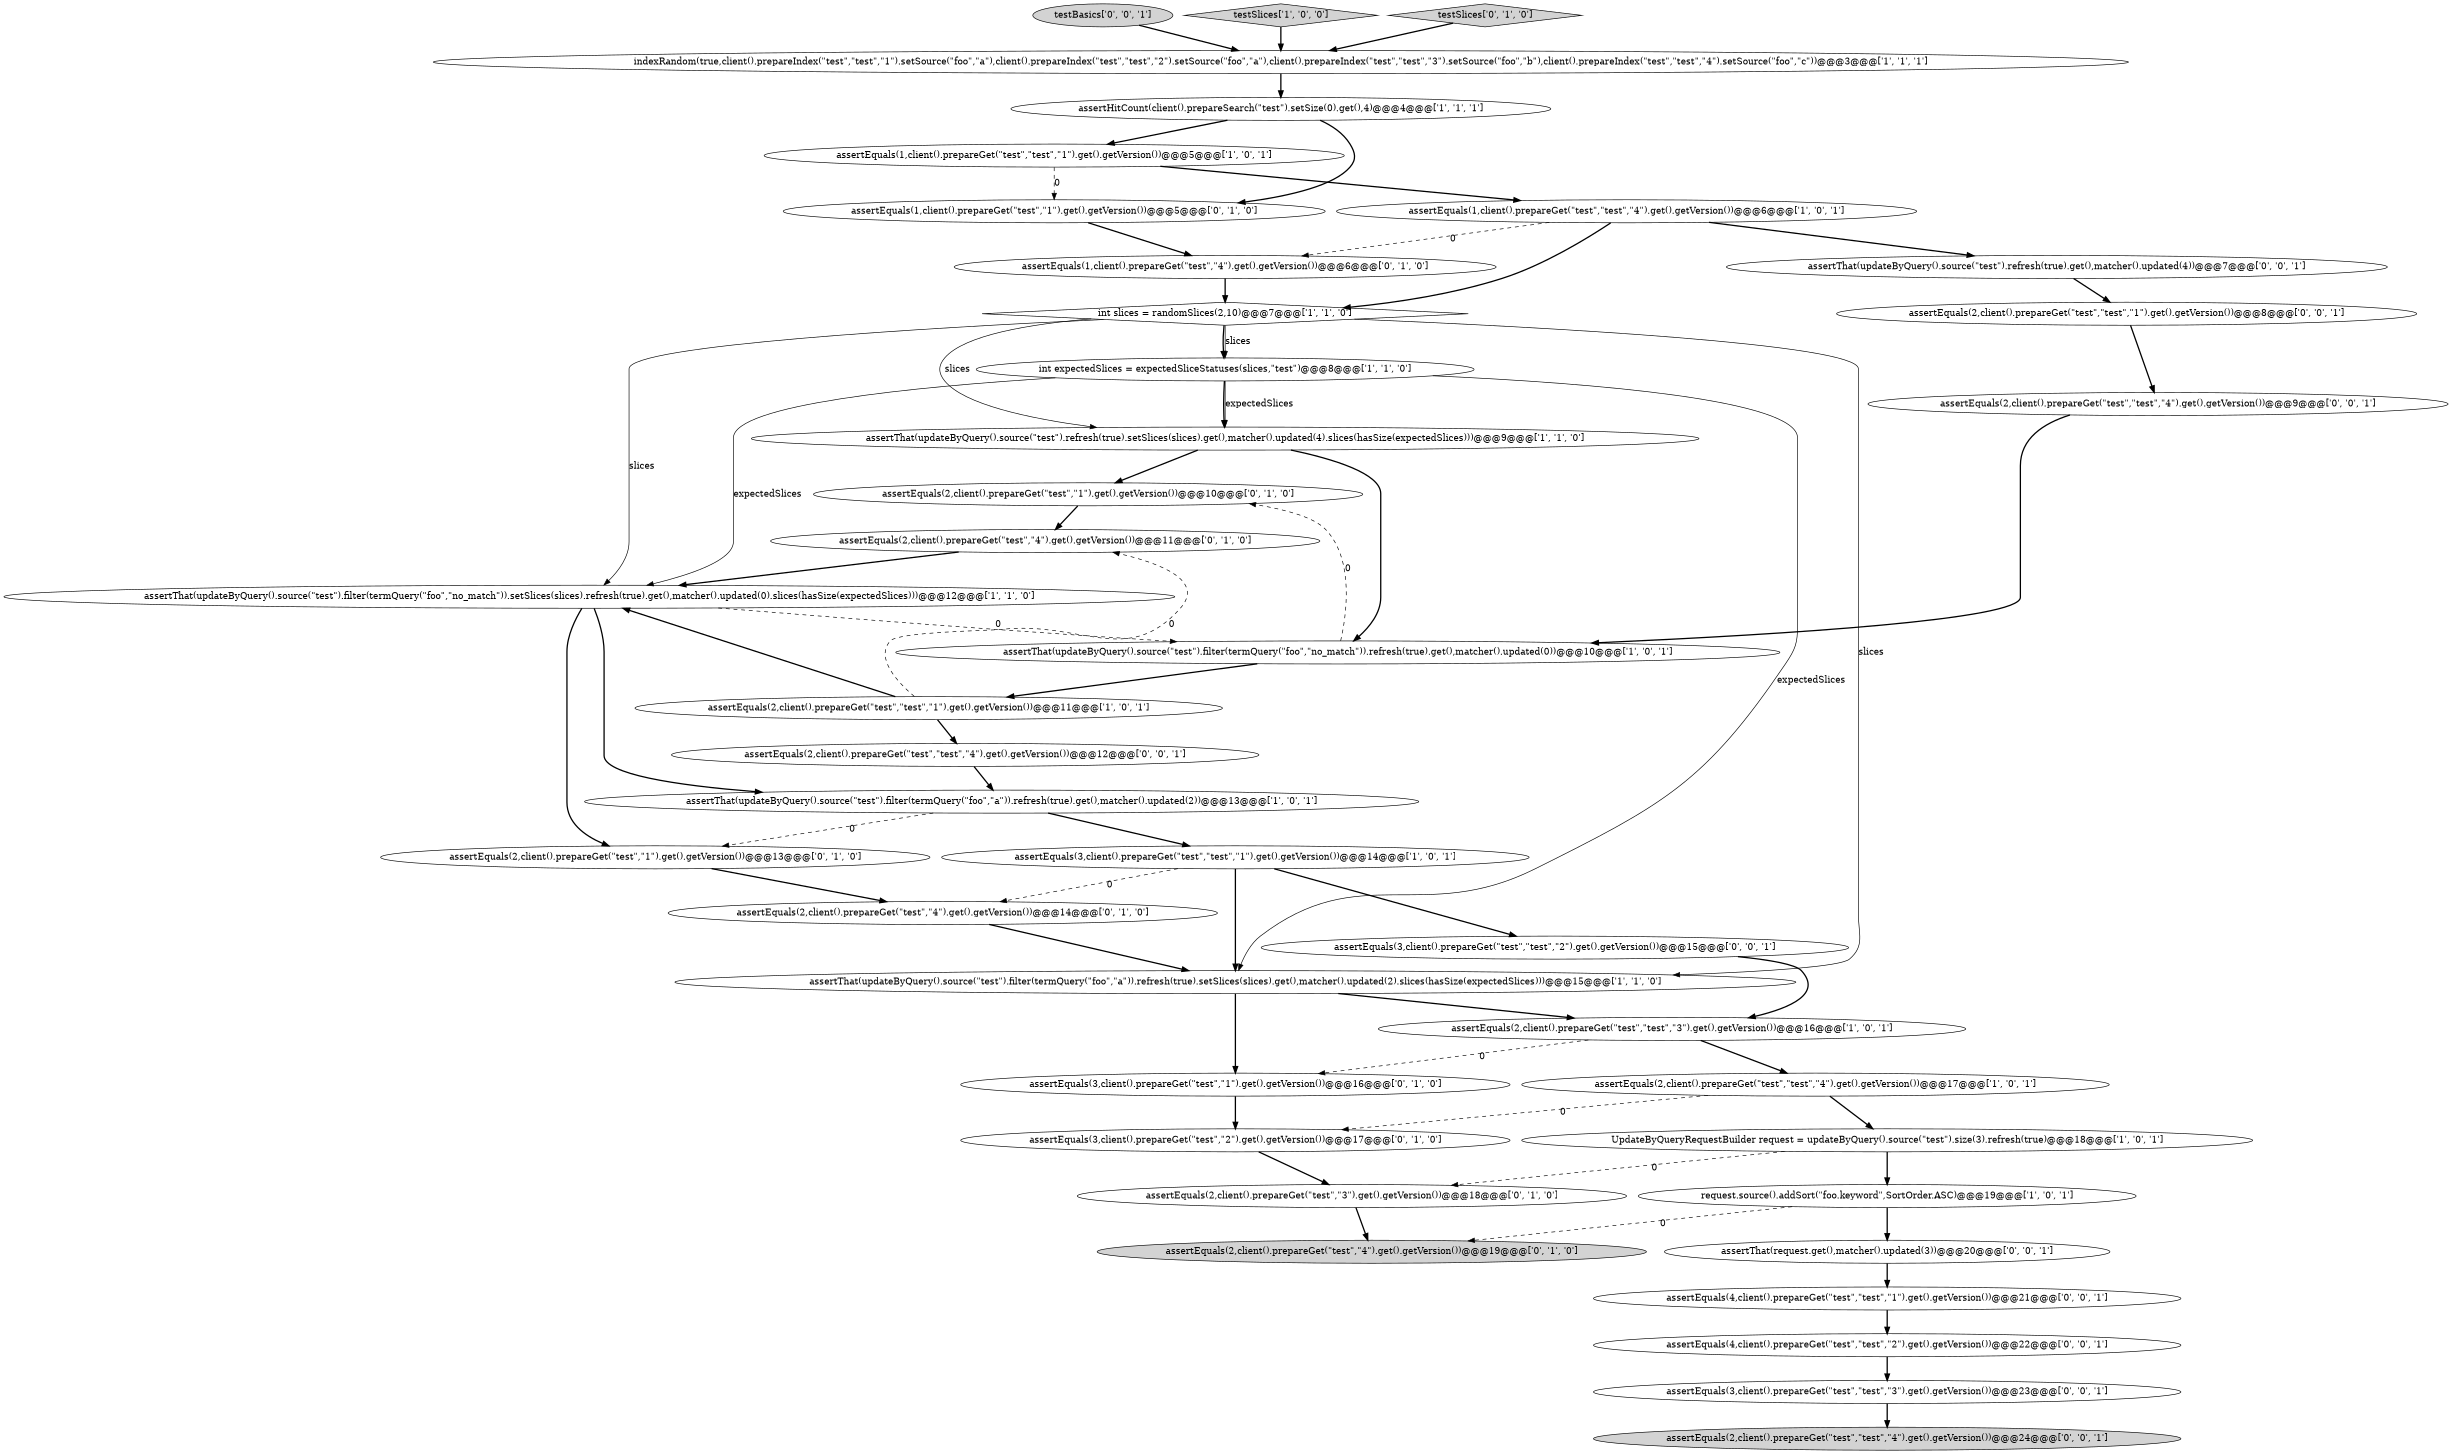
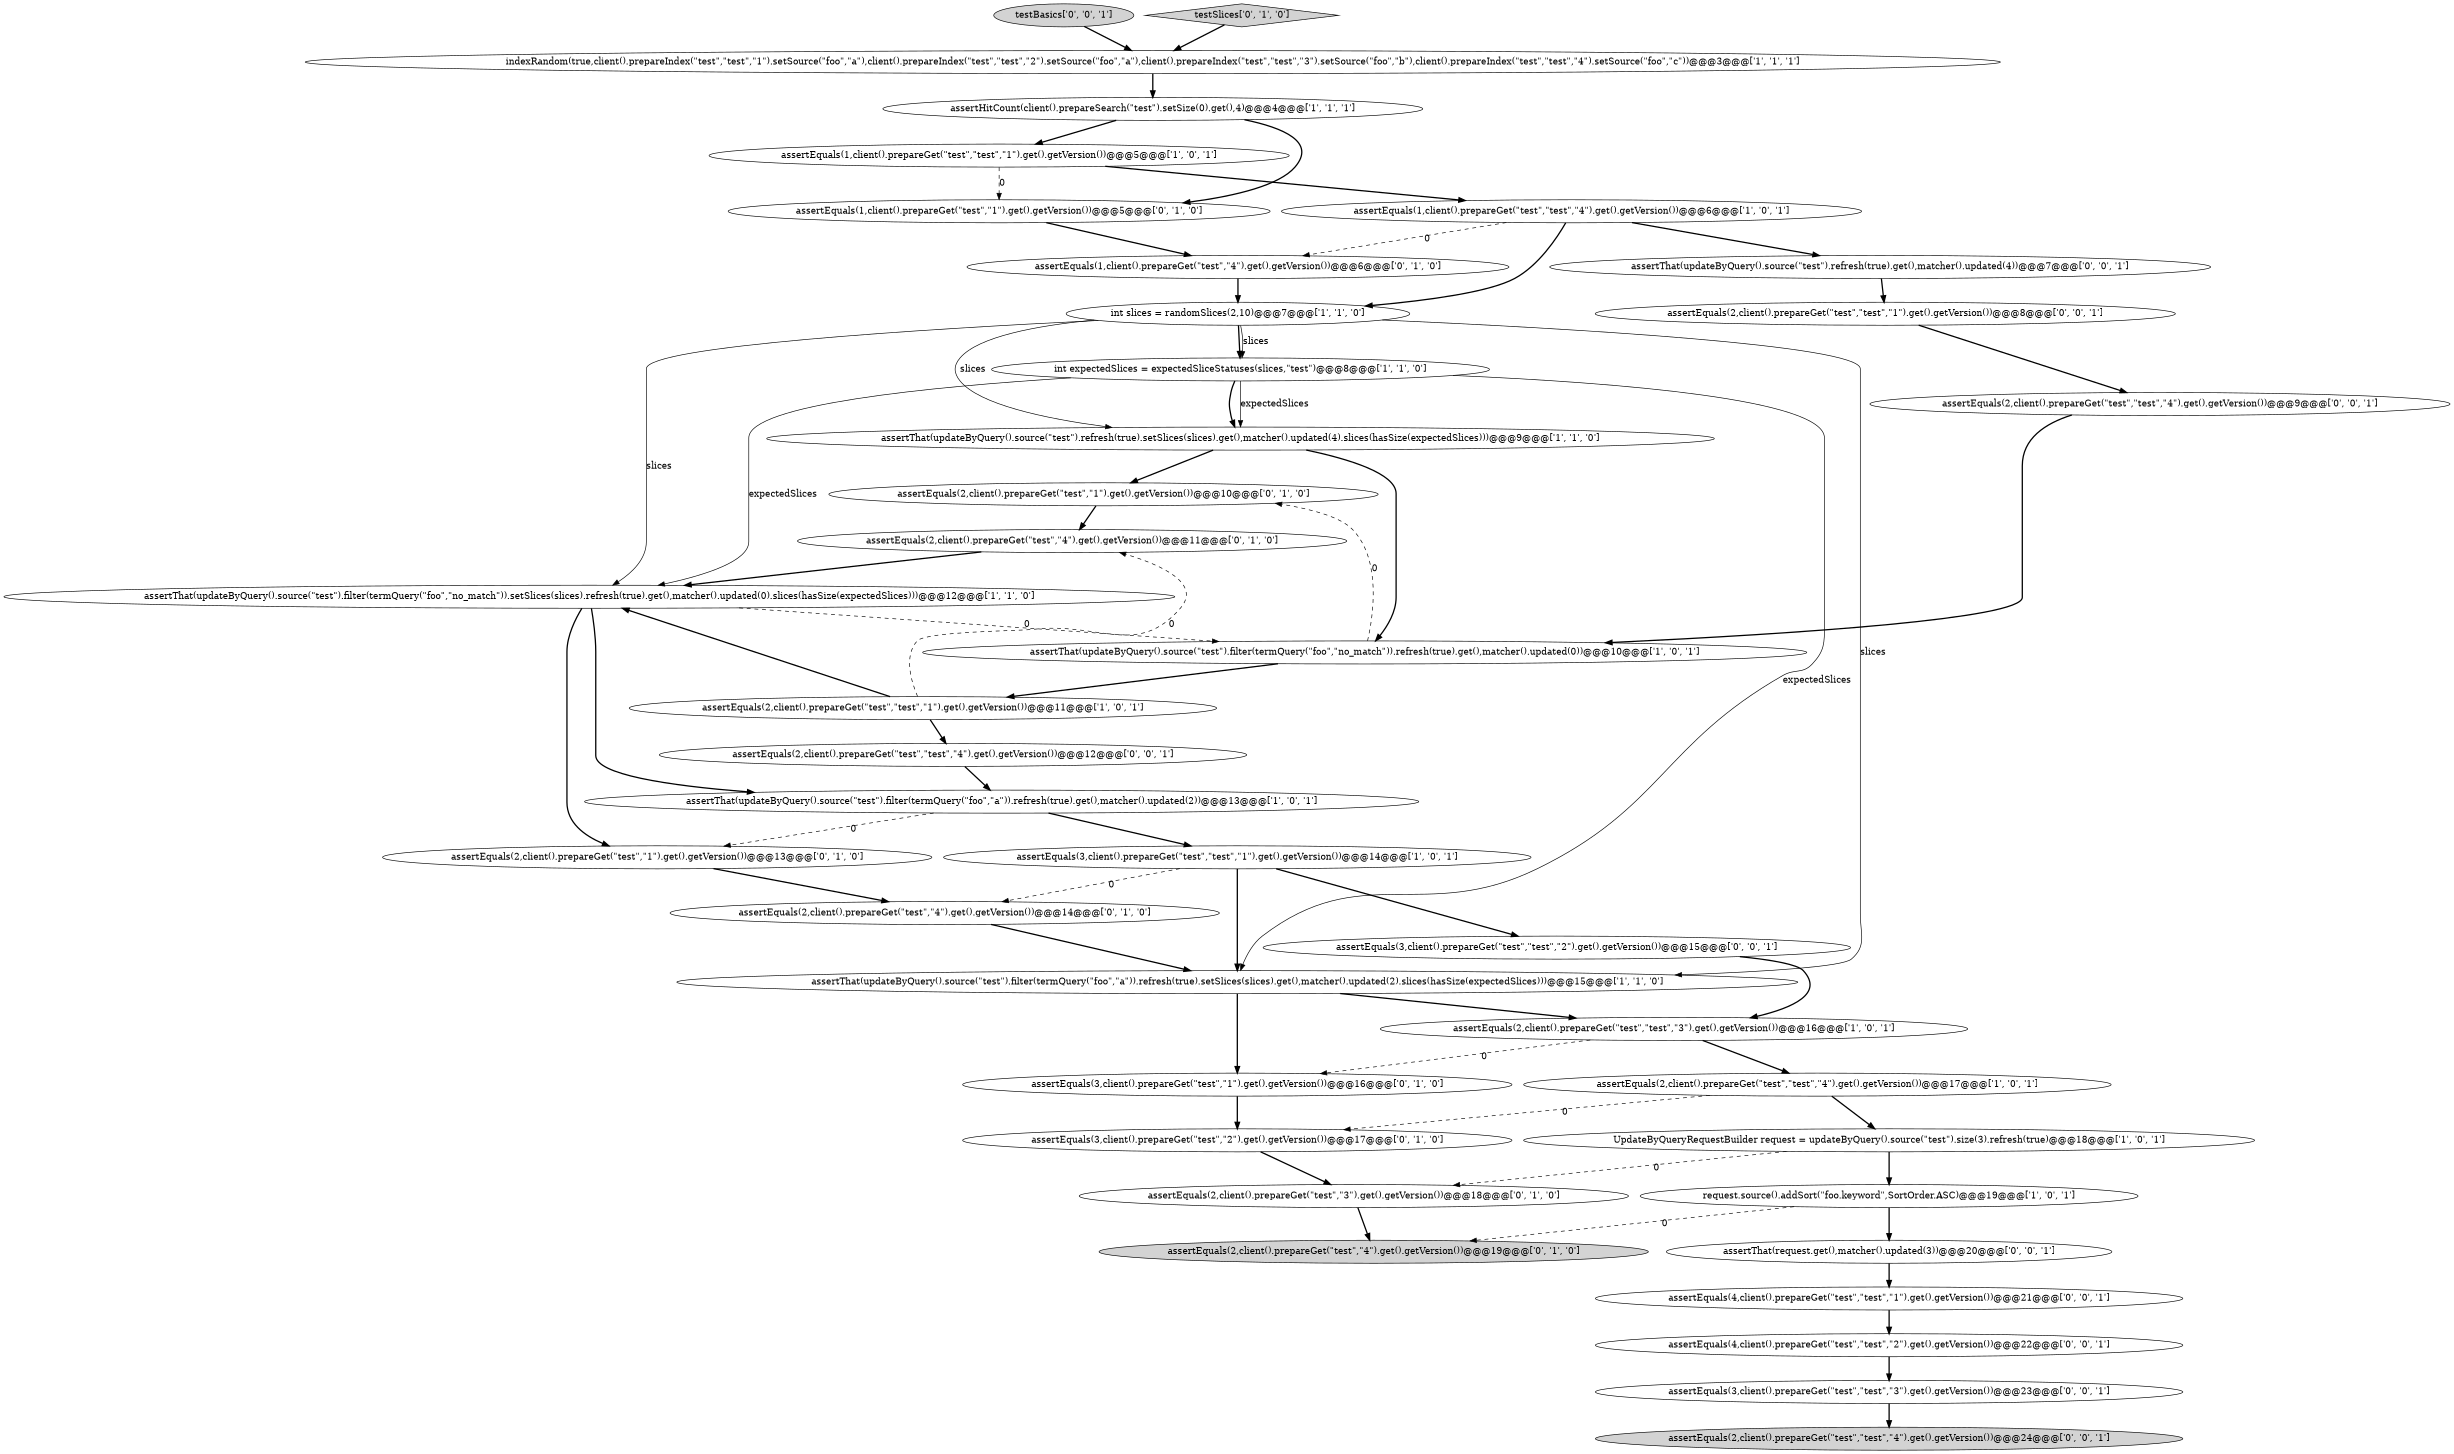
(1281, 15) -> none
(1225, 314) -> (1238, 314)
